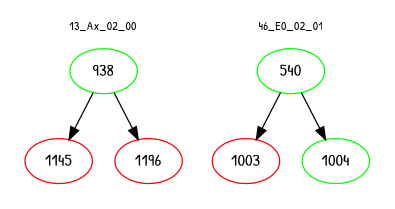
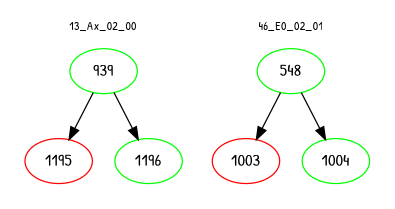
(104, 71) -> (104, 71)
(291, 71) -> (291, 71)
(59, 161) -> (59, 161)
(149, 161) -> (149, 161)
